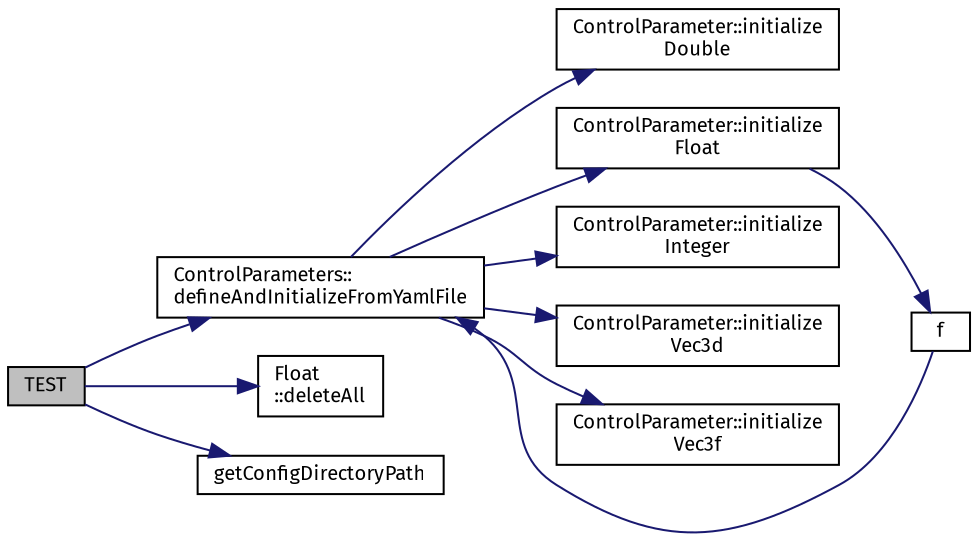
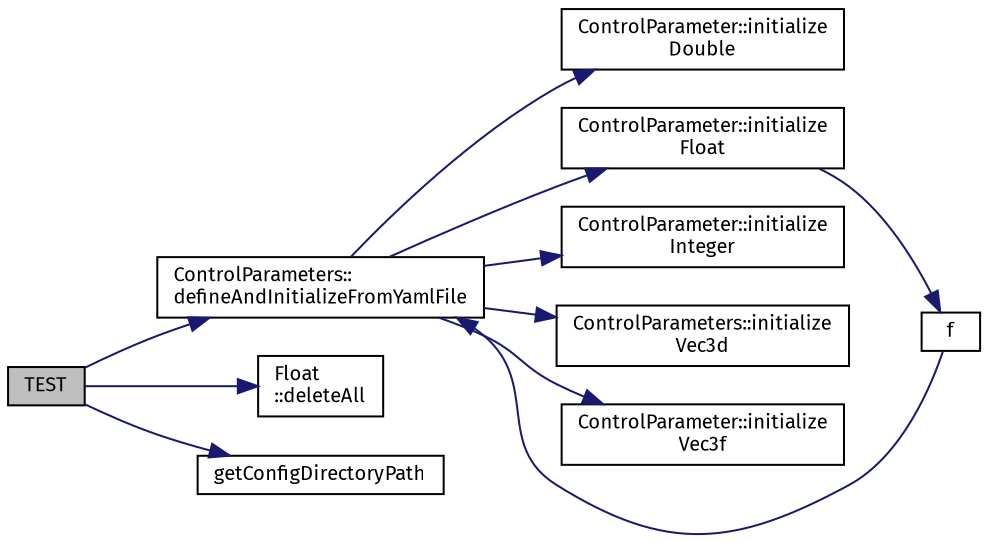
(698, 336) -> (703, 336)
